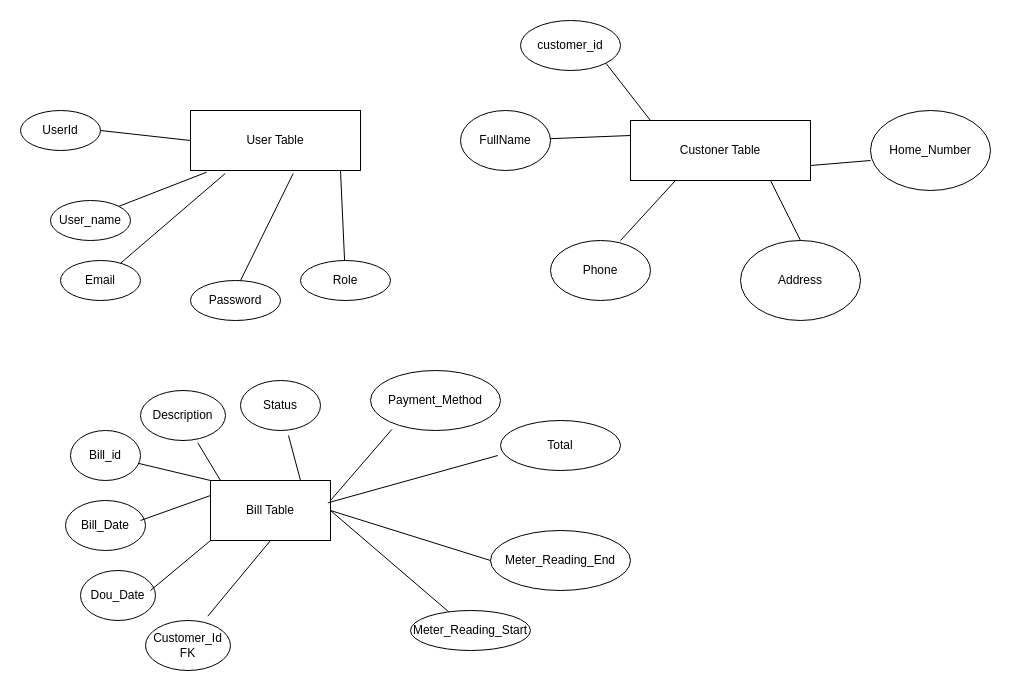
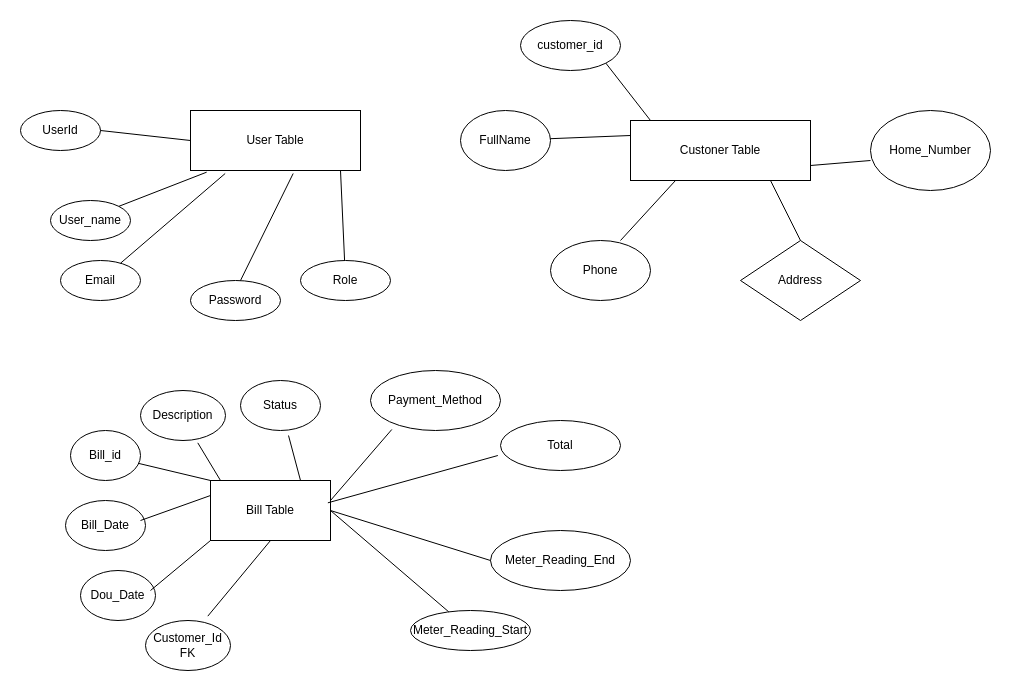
(801, 281) -> (801, 281)
